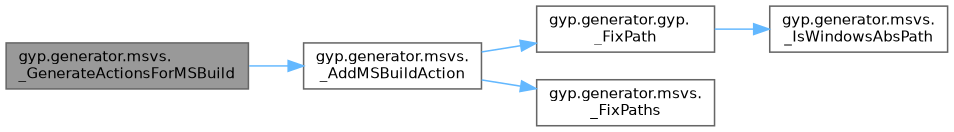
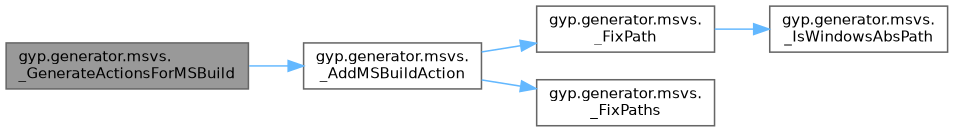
(626, 29) -> (626, 29)
